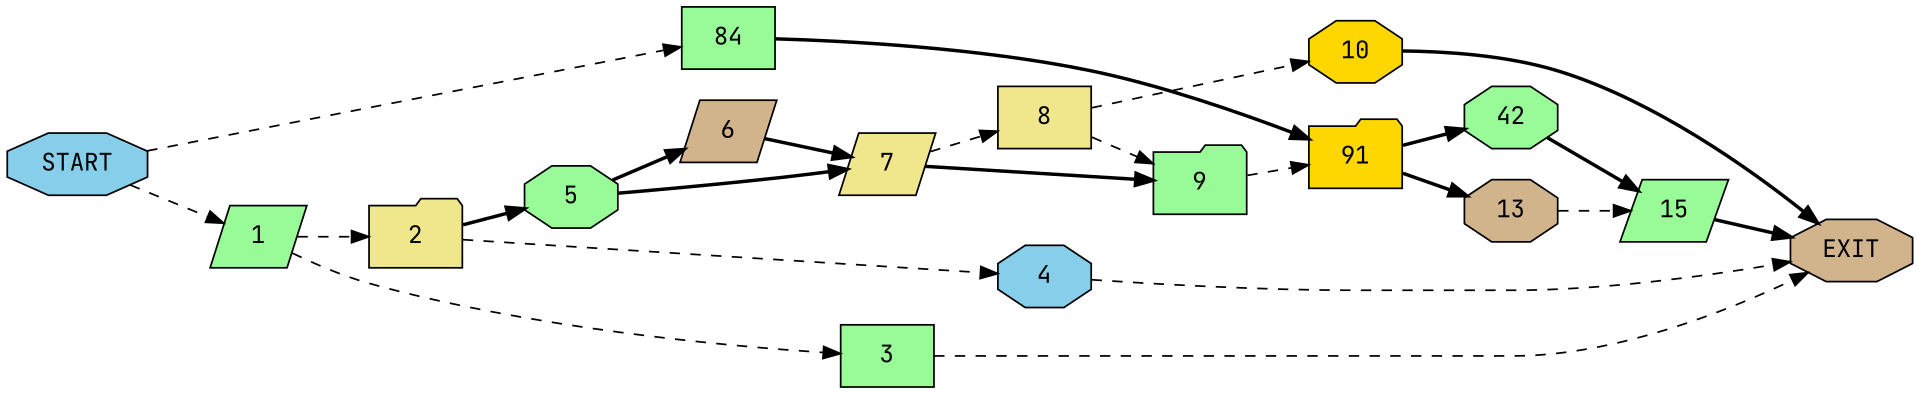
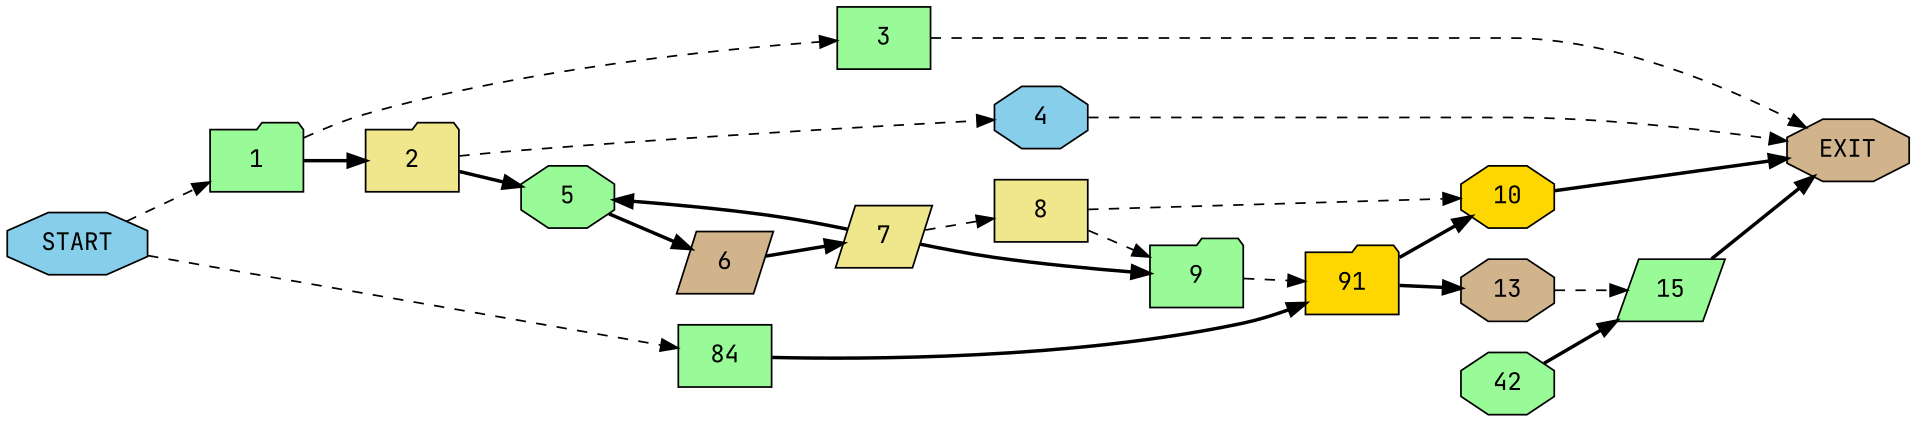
(1425, 140) -> (1428, 241)
(724, 183) -> (740, 212)
(258, 237) -> (257, 161)
(324, 237) -> (326, 161)
